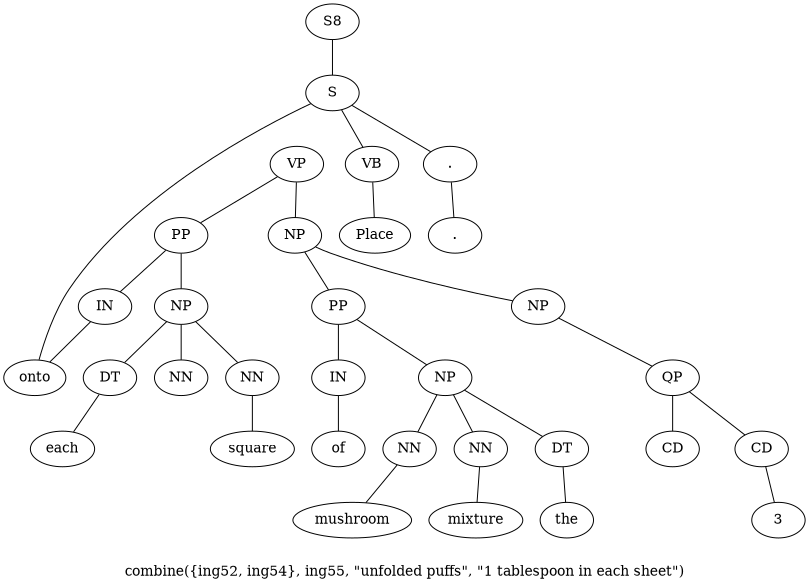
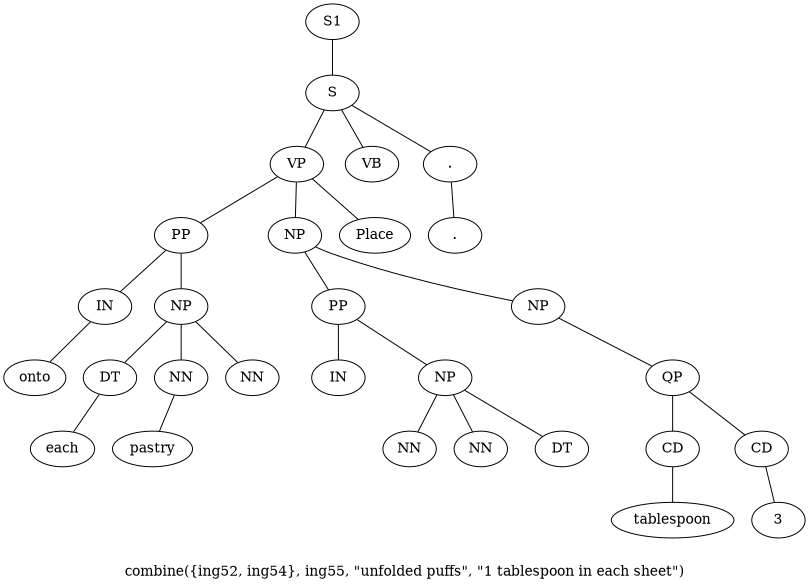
(332, 22) -> (332, 22)
(374, 200) -> (335, 199)
(148, 205) -> (315, 129)
none -> (152, 449)
(252, 449) -> none
(338, 449) -> none
(352, 520) -> none
(476, 520) -> none
(567, 520) -> none
none -> (673, 520)
